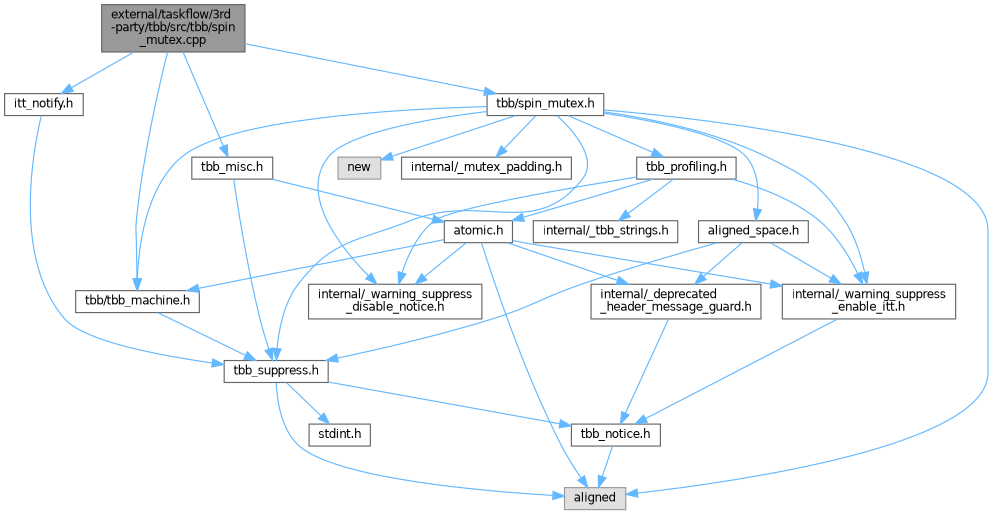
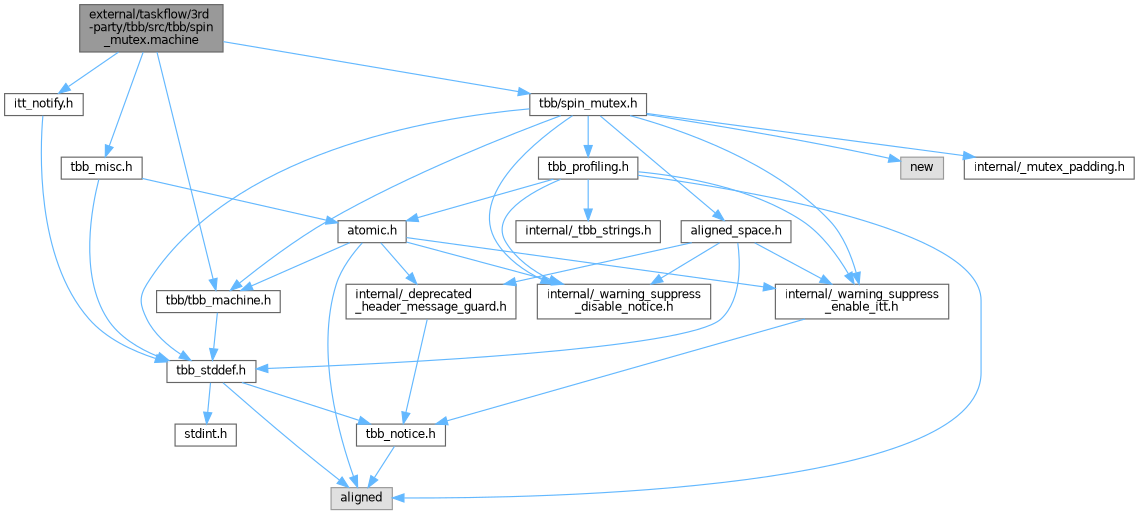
(173, 28) -> (151, 28)
none -> (690, 260)
(988, 285) -> (929, 431)
(276, 372) -> (211, 372)
